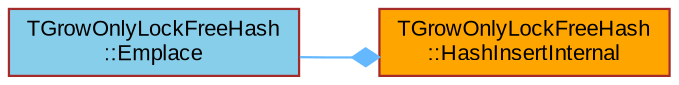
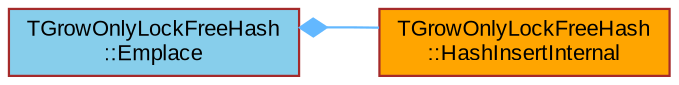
(326, 57) -> (353, 27)
